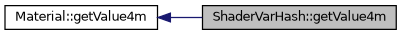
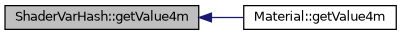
(186, 18) -> (228, 18)
